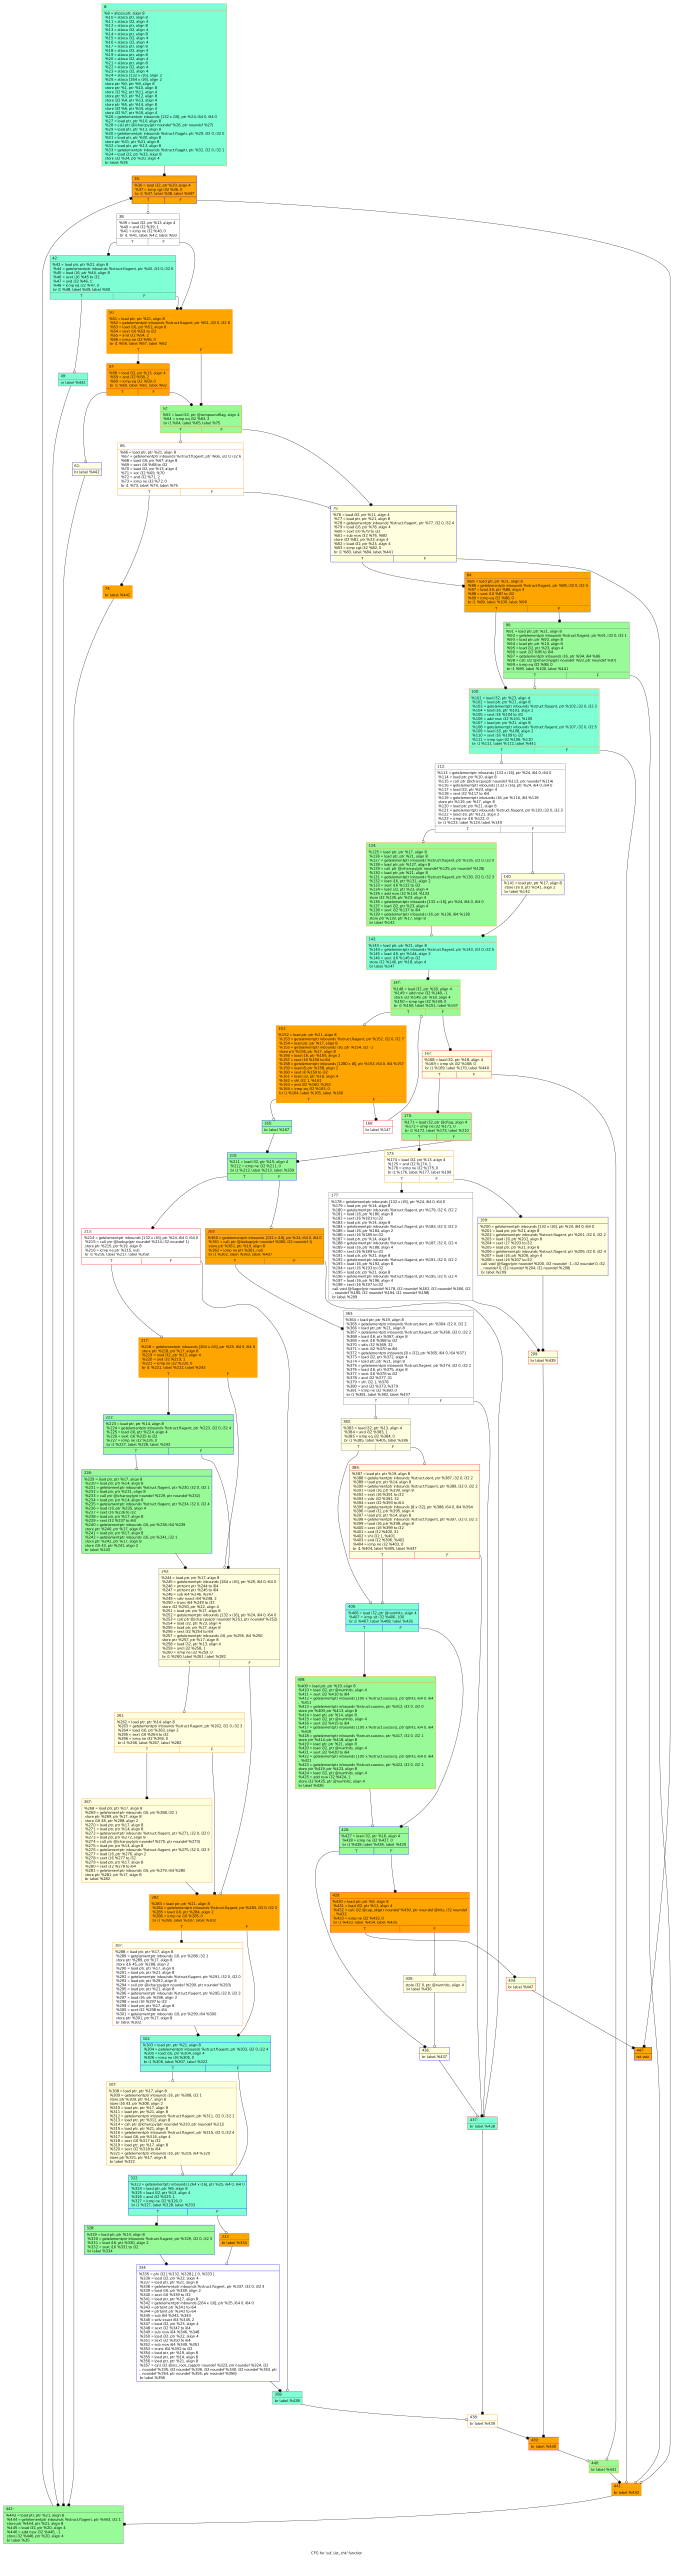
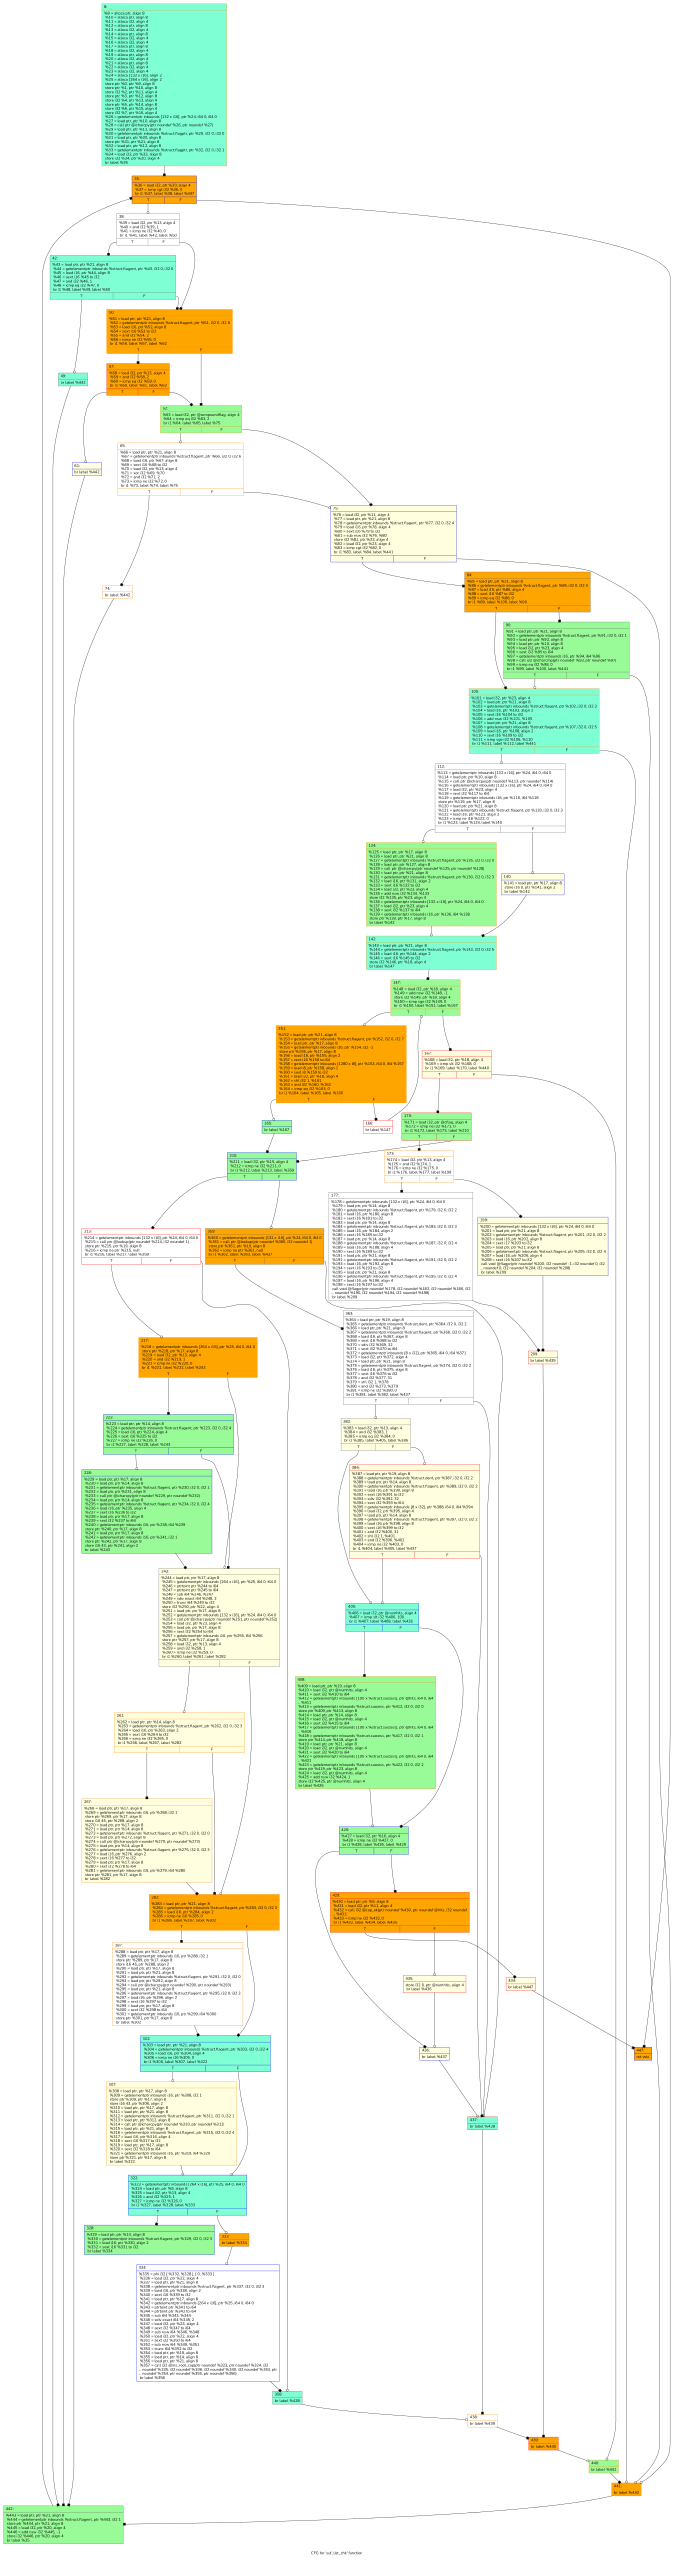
(118, 592) -> (118, 592)
(435, 1984) -> (435, 1984)
(163, 2258) -> none
